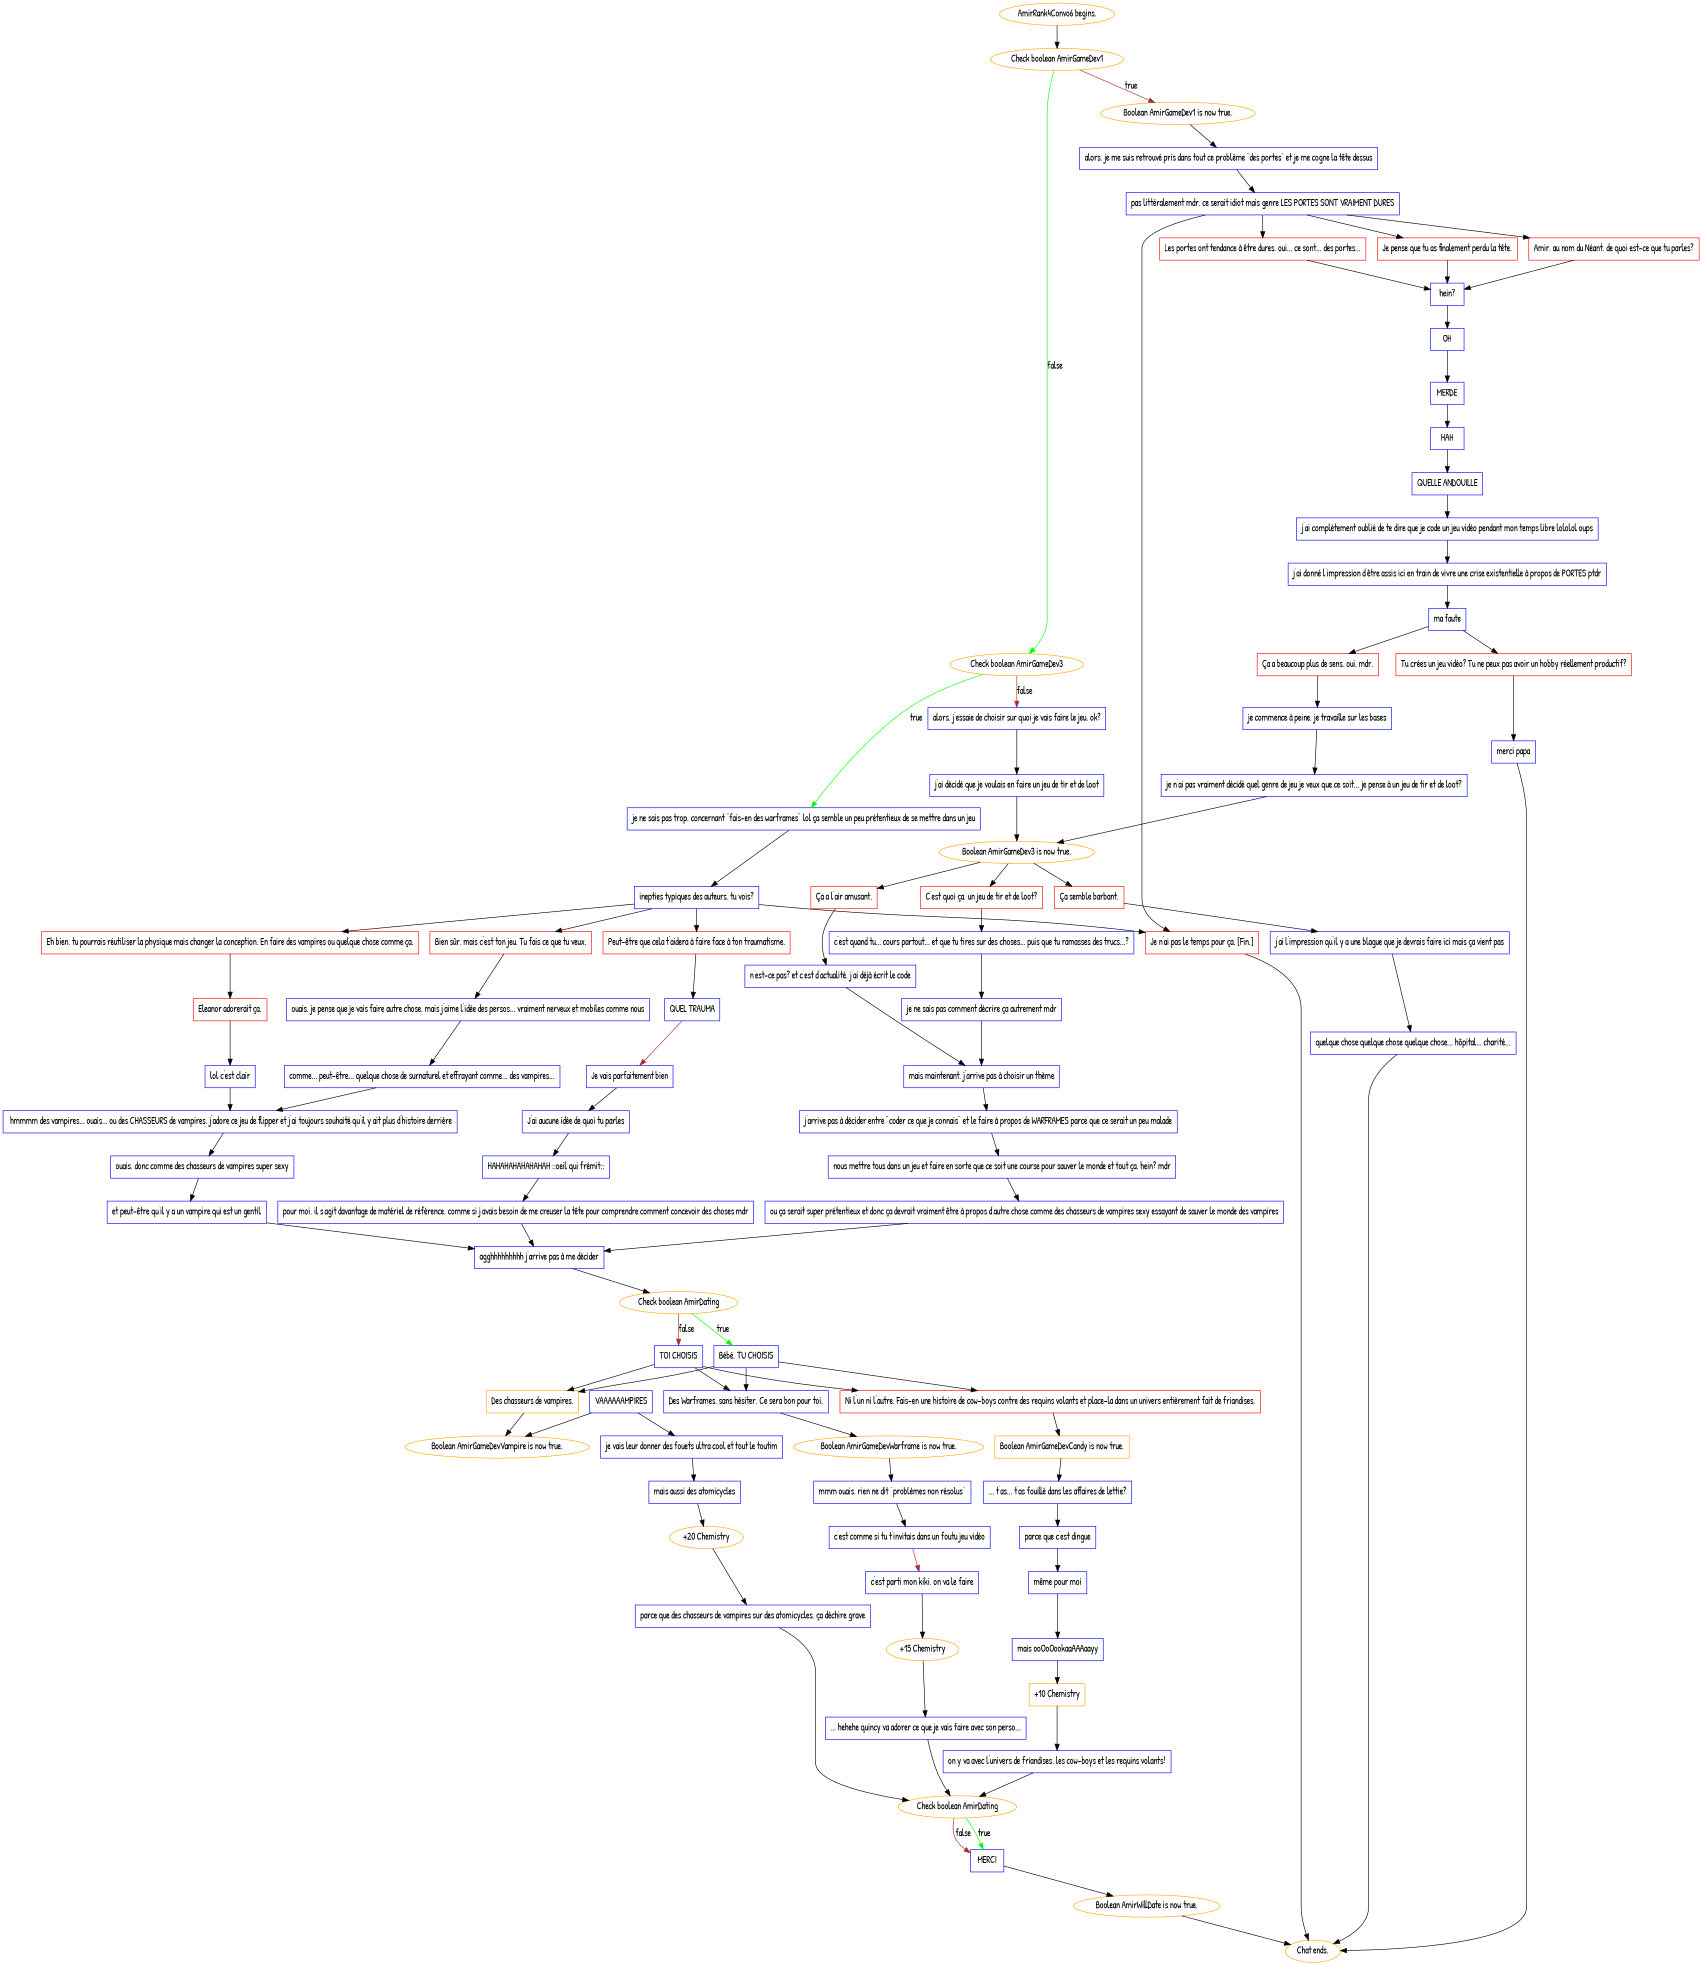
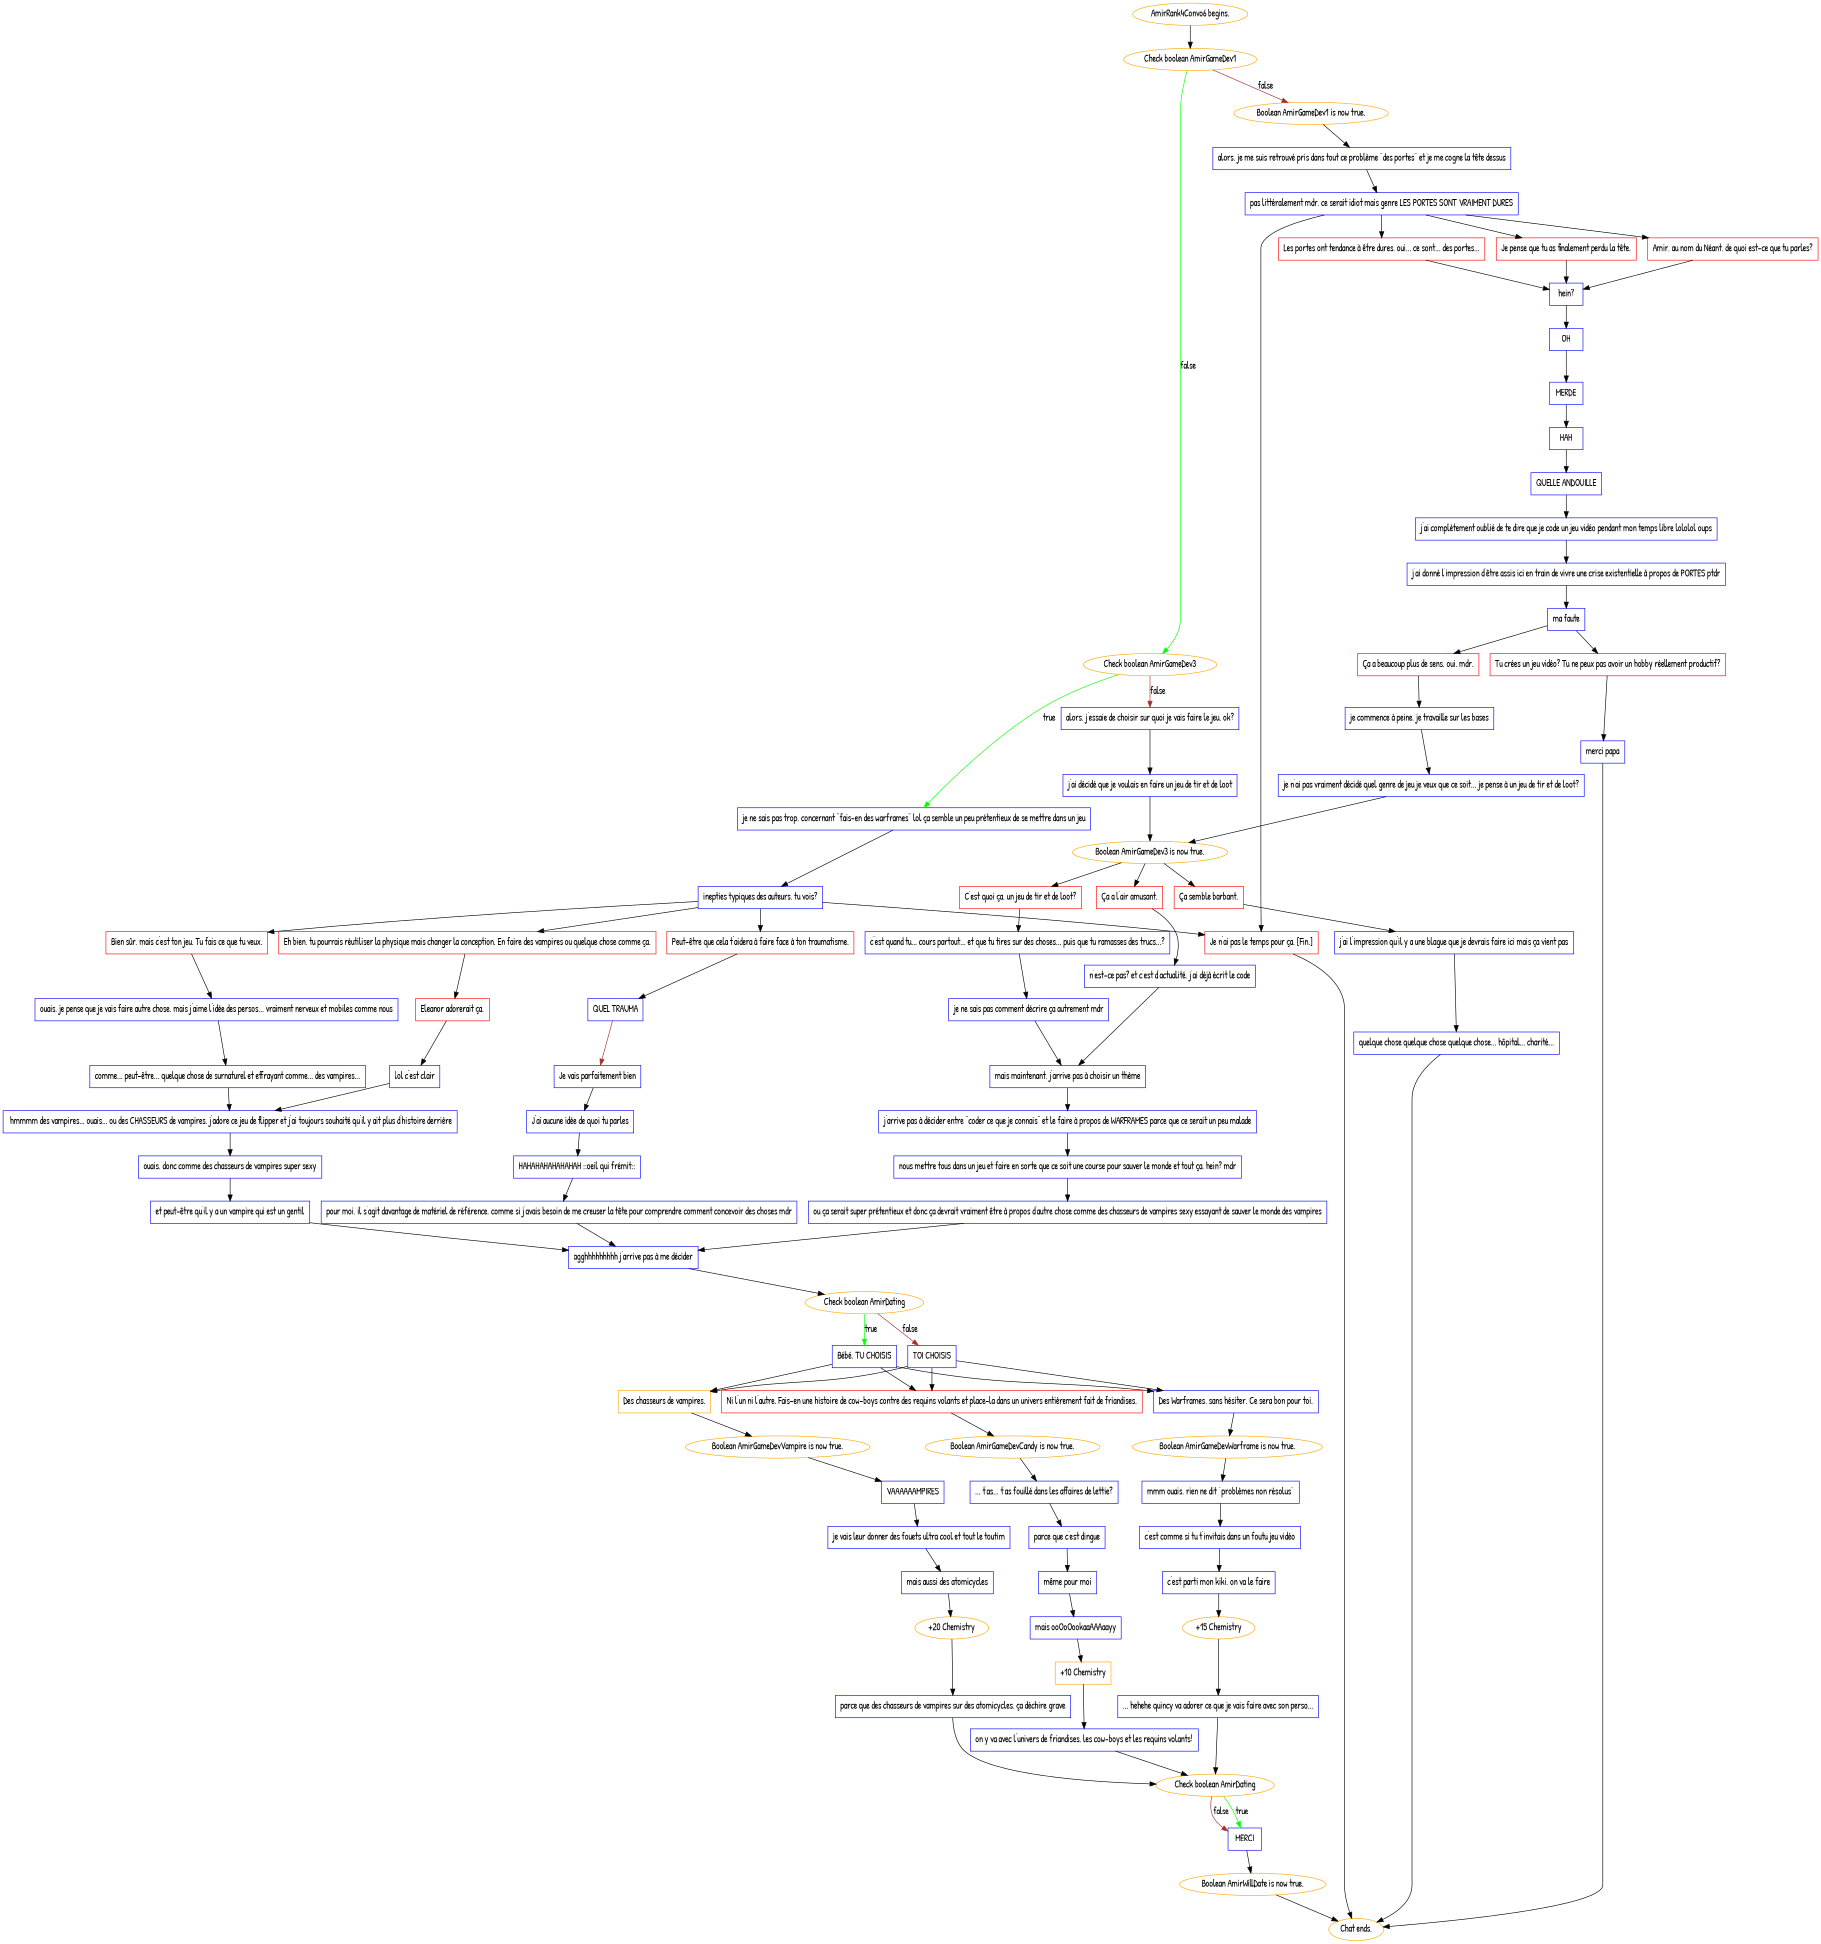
(1131, 86) -> (1266, 86)
(561, 1424) -> (842, 1468)
(1062, 1447) -> (1012, 1447)
(915, 1557) -> (1219, 1557)
